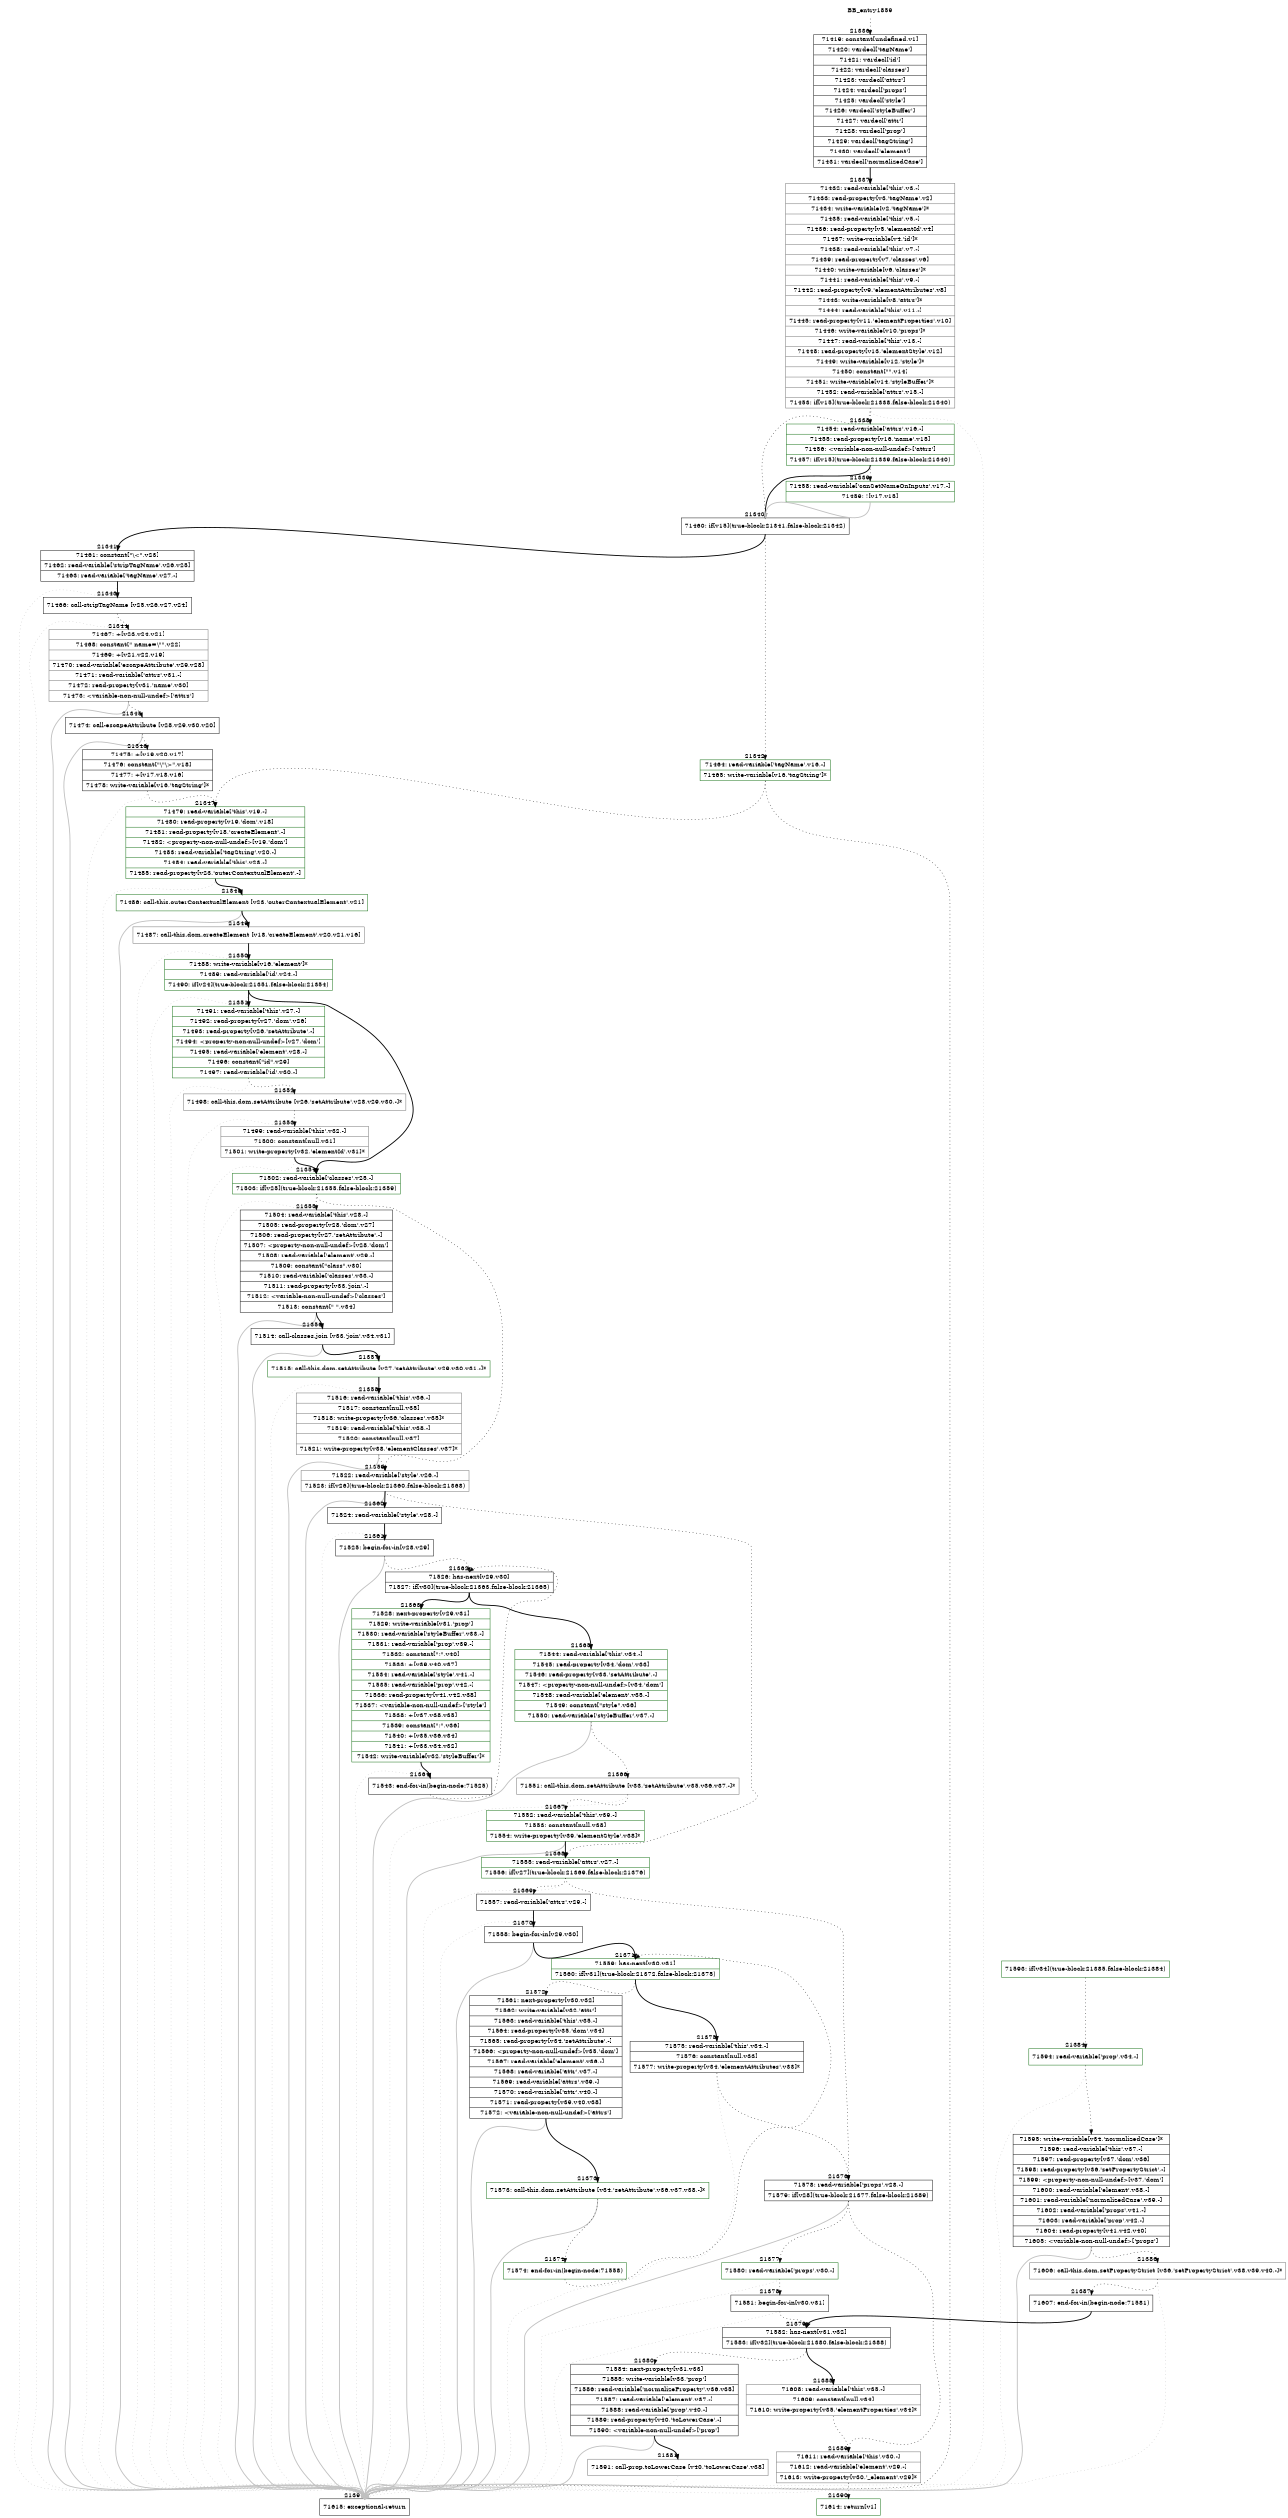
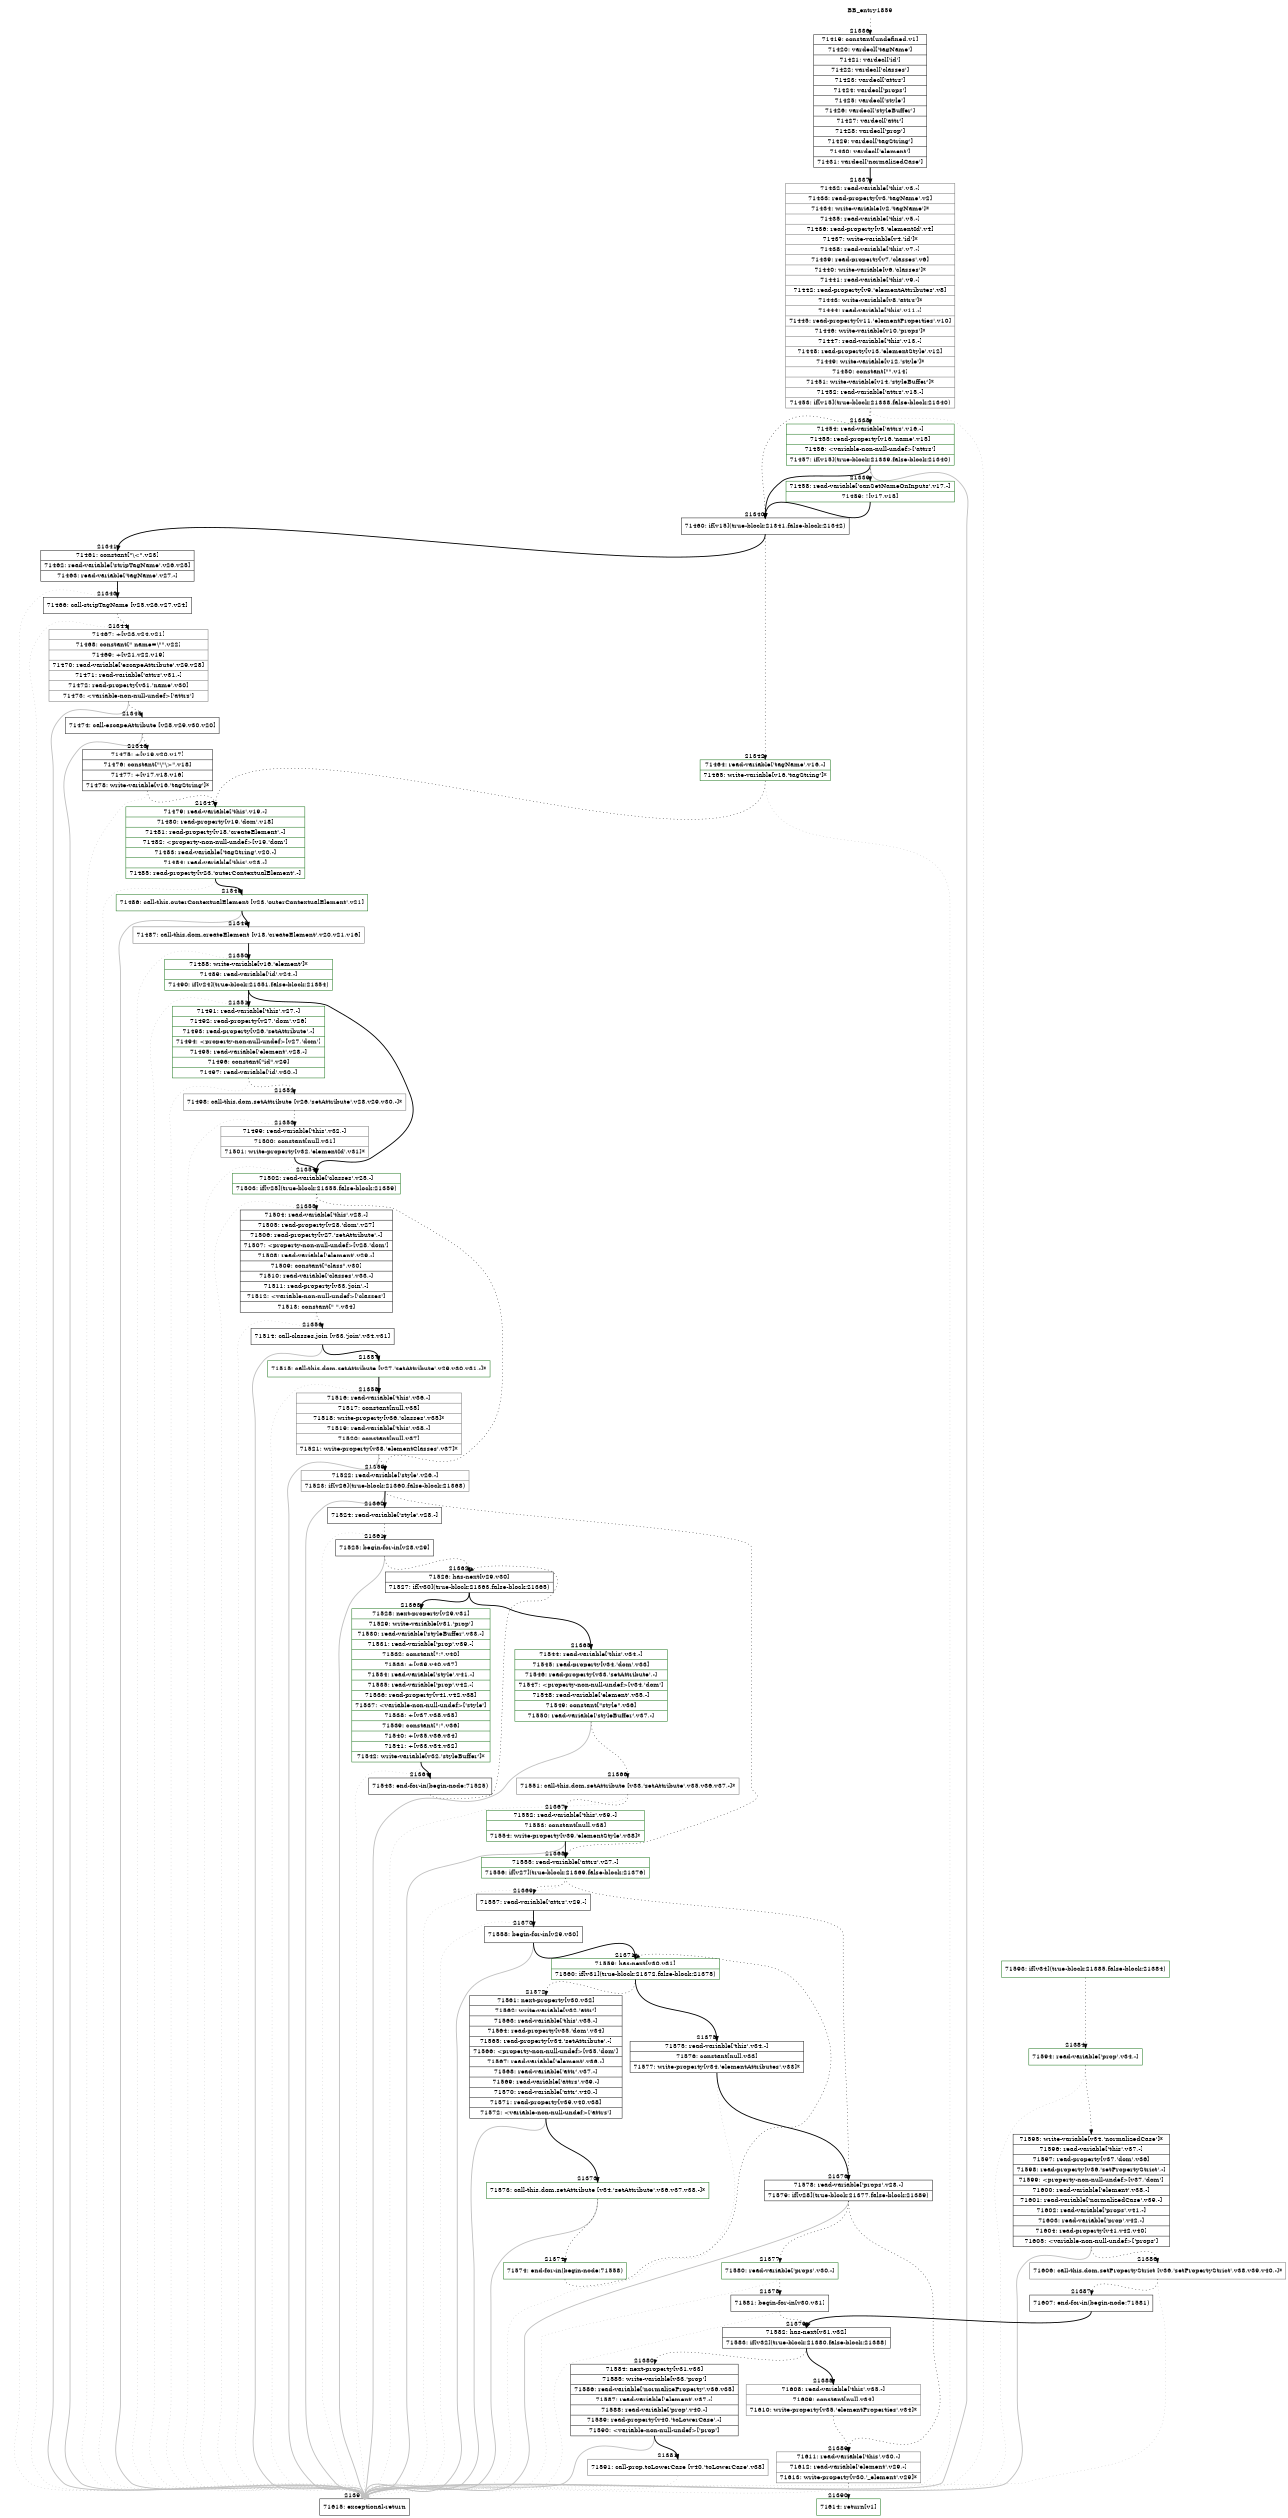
(820, 511) -> (820, 511)
(318, 1318) -> (318, 1318)
(385, 1529) -> (385, 1529)
none -> (967, 1720)
(950, 1853) -> (950, 1853)
(238, 1924) -> (238, 1924)
(776, 2125) -> (776, 2125)
